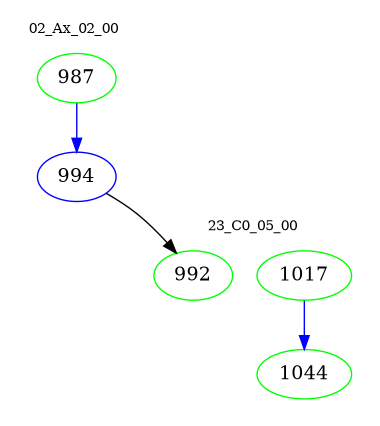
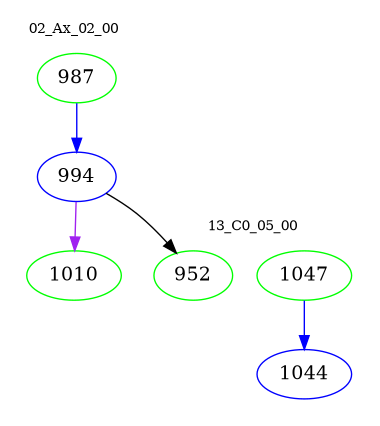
(253, 227) -> (253, 227)
none -> (74, 276)
(193, 276) -> (193, 276)
(304, 276) -> (304, 276)
(304, 374) -> (304, 374)
